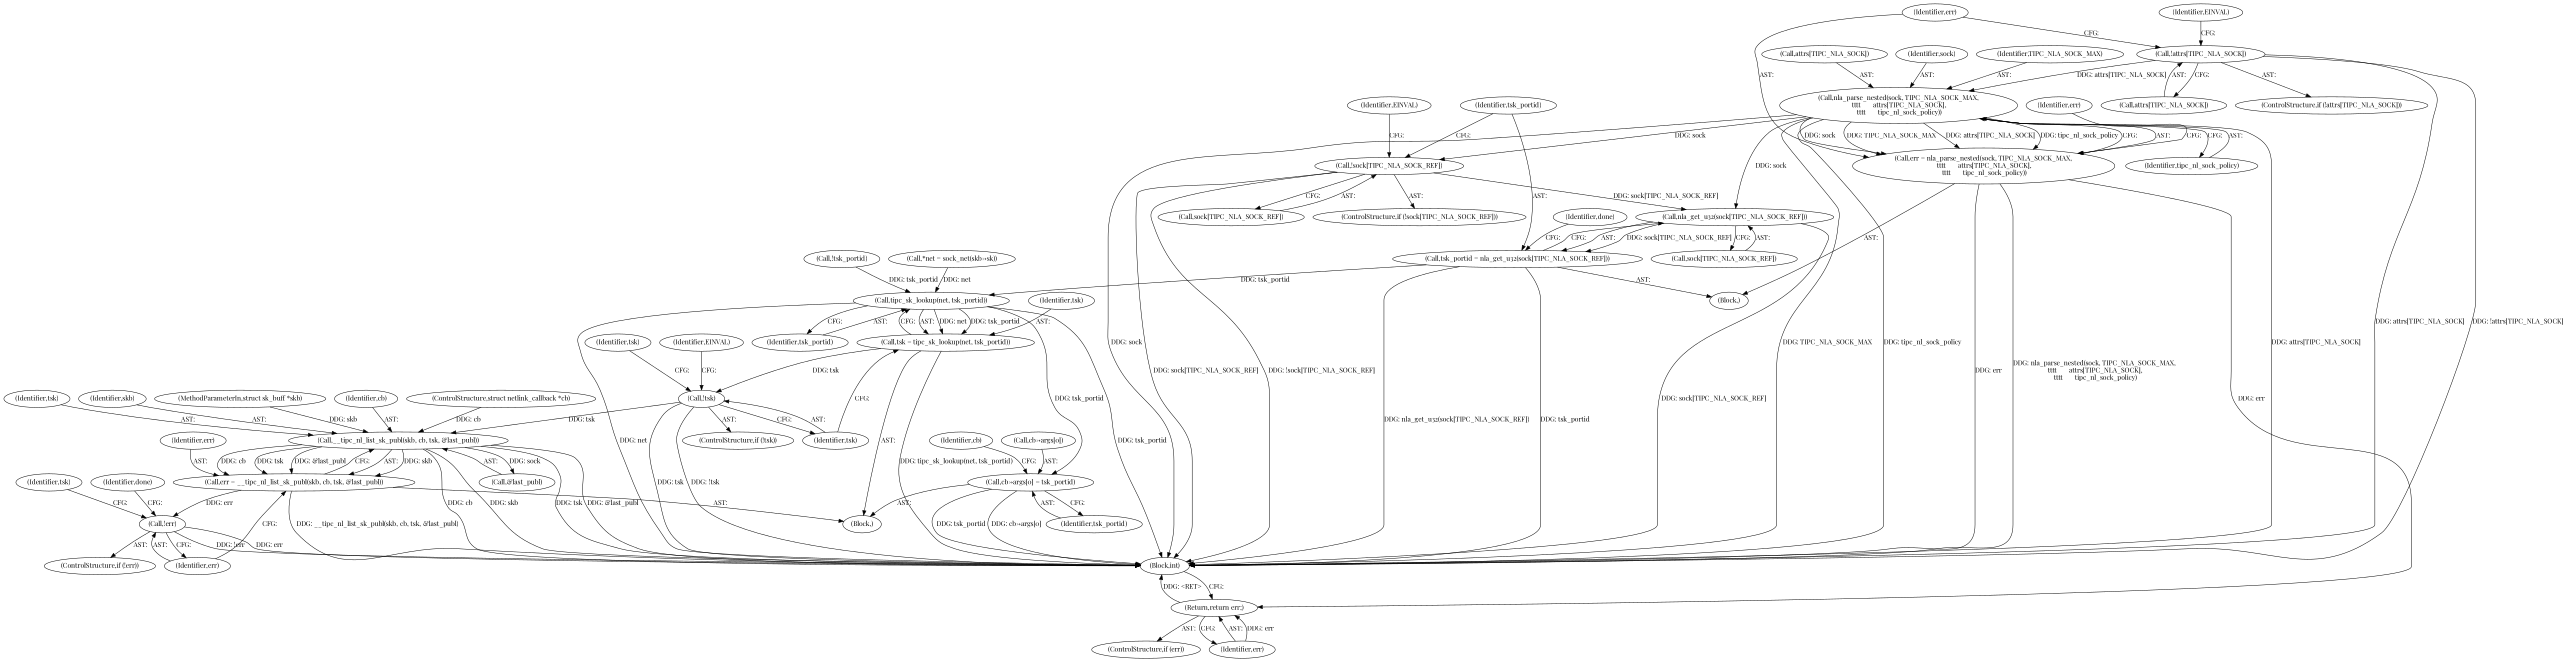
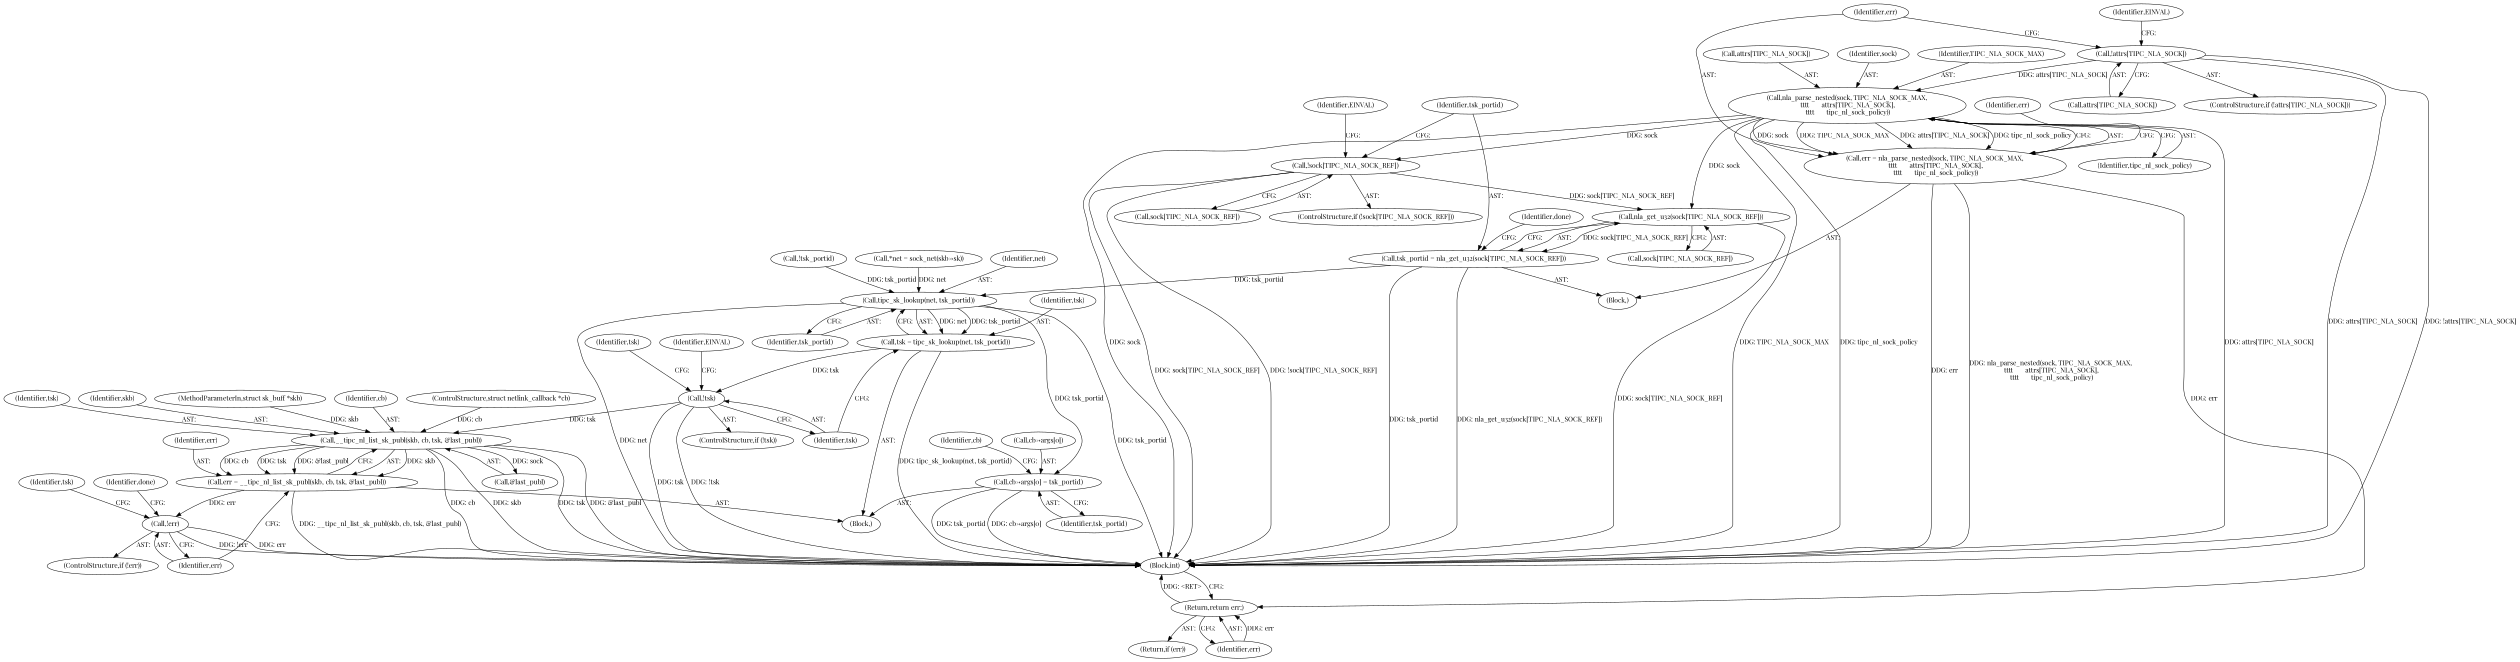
none -> (1024, 259)
(1146, 650) -> (1163, 650)
